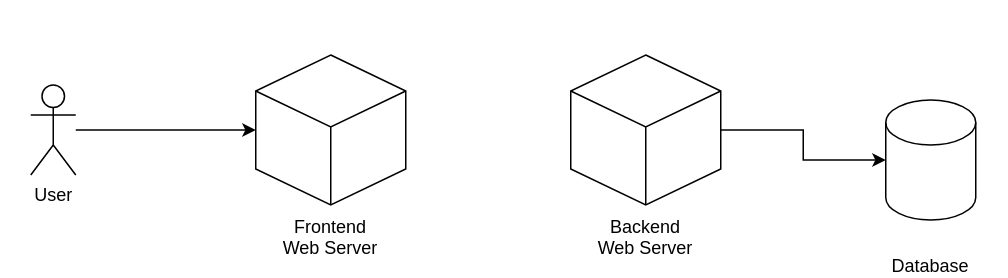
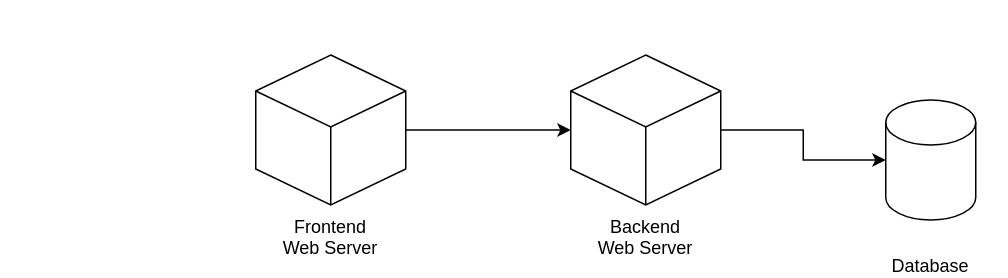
(53, 130) -> none
(161, 130) -> none
none -> (483, 130)
